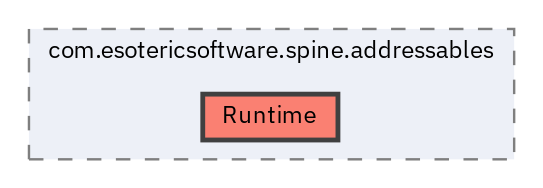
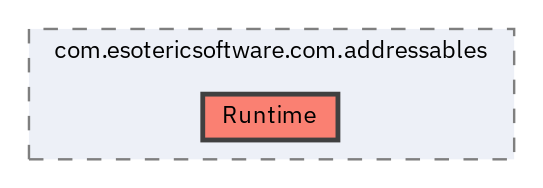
(272, 52) -> (272, 52)
